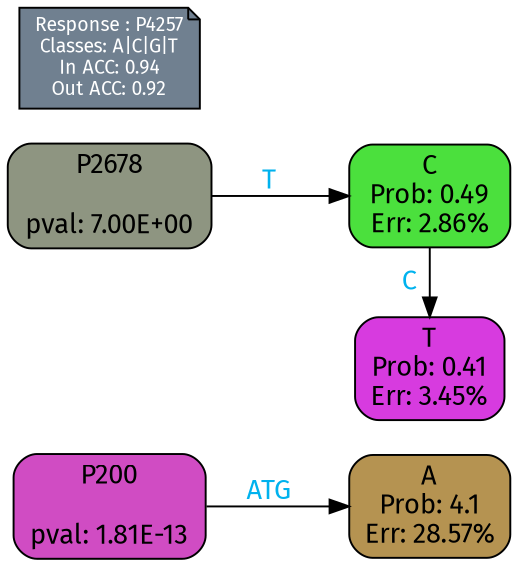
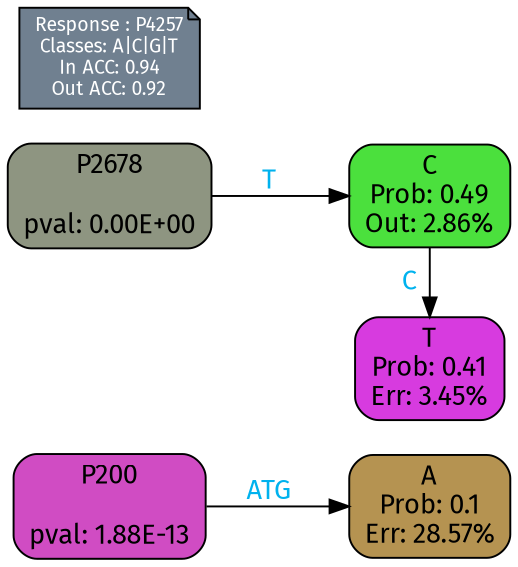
(110, 196) -> (110, 196)
(430, 196) -> (430, 196)
(110, 506) -> (110, 506)
(430, 506) -> (430, 506)
